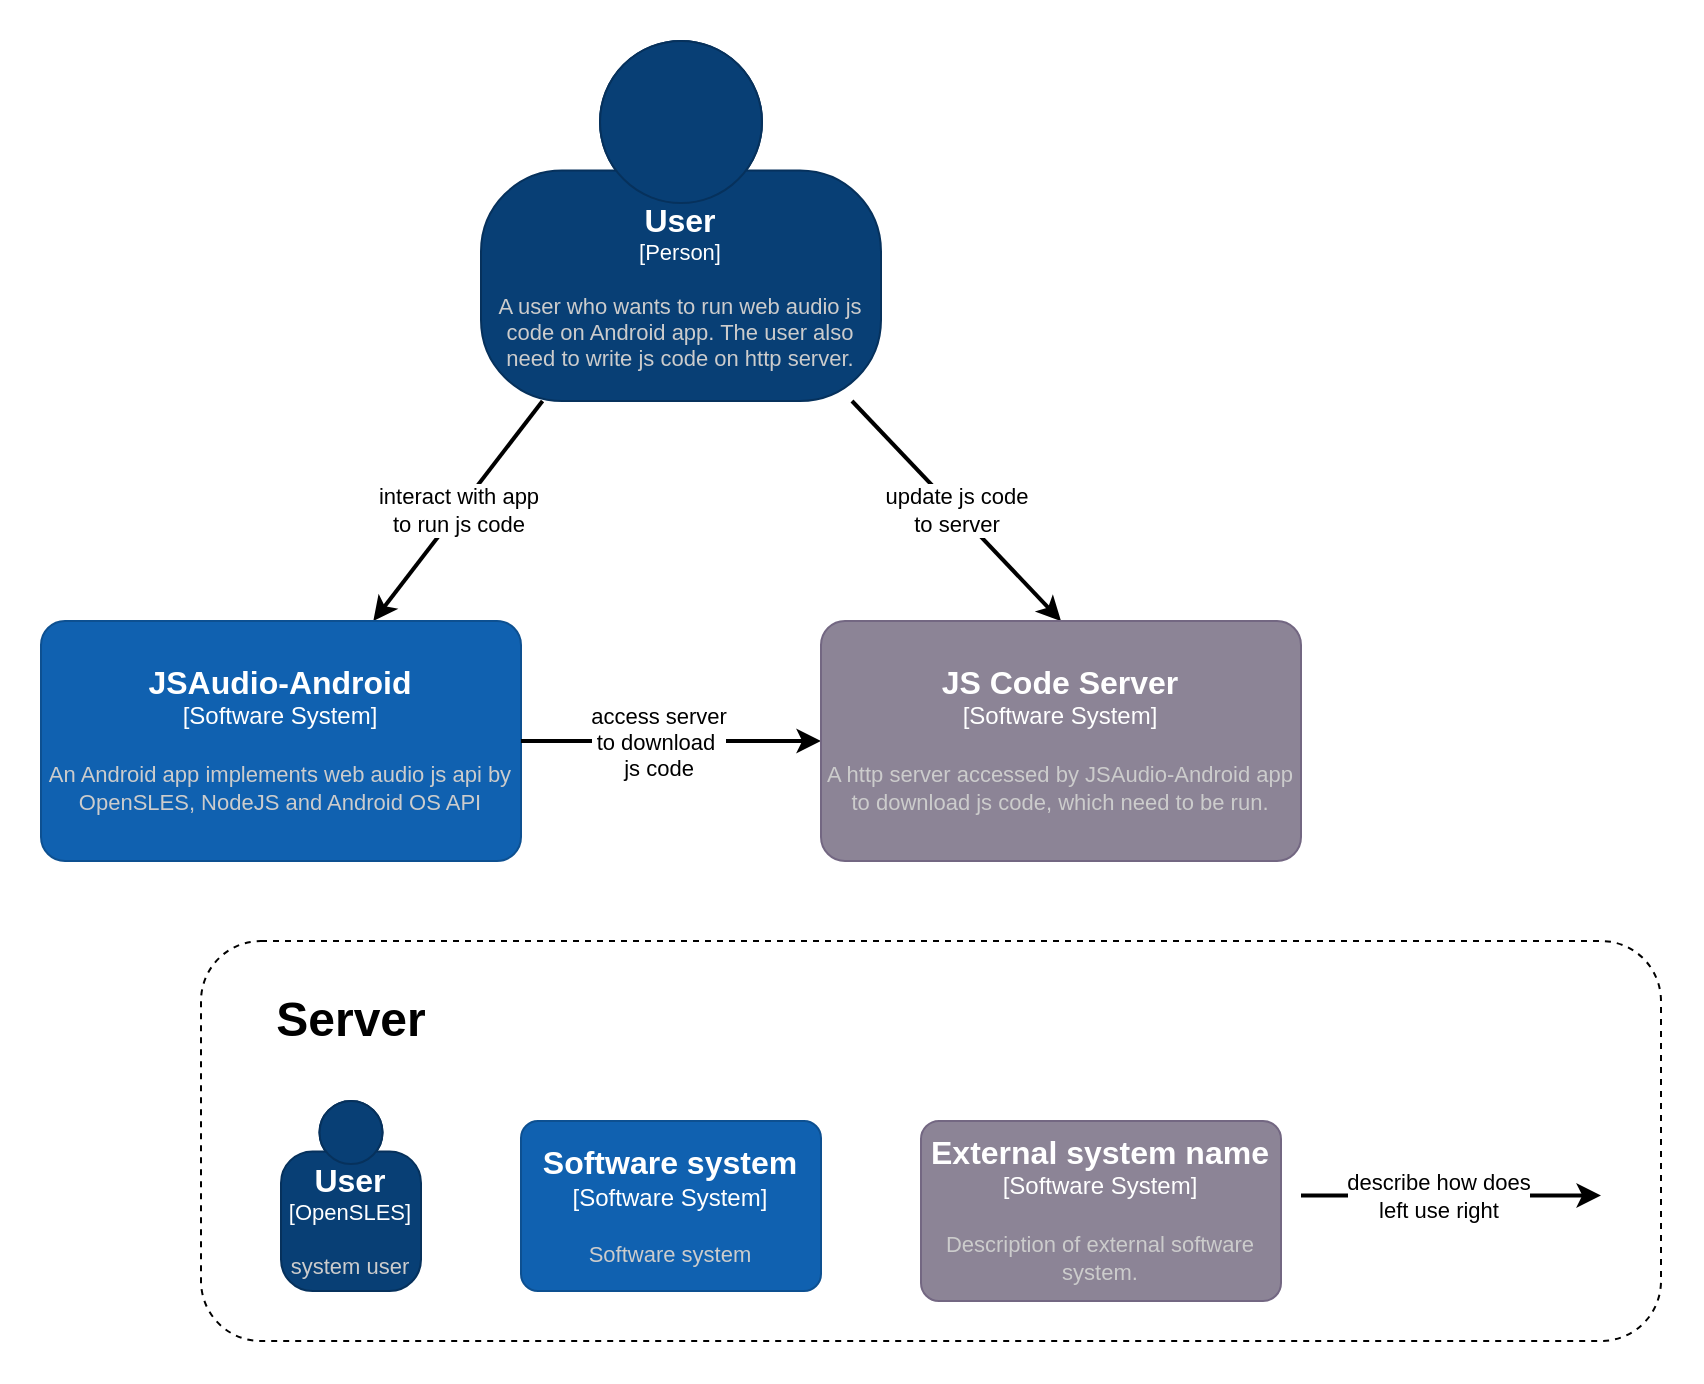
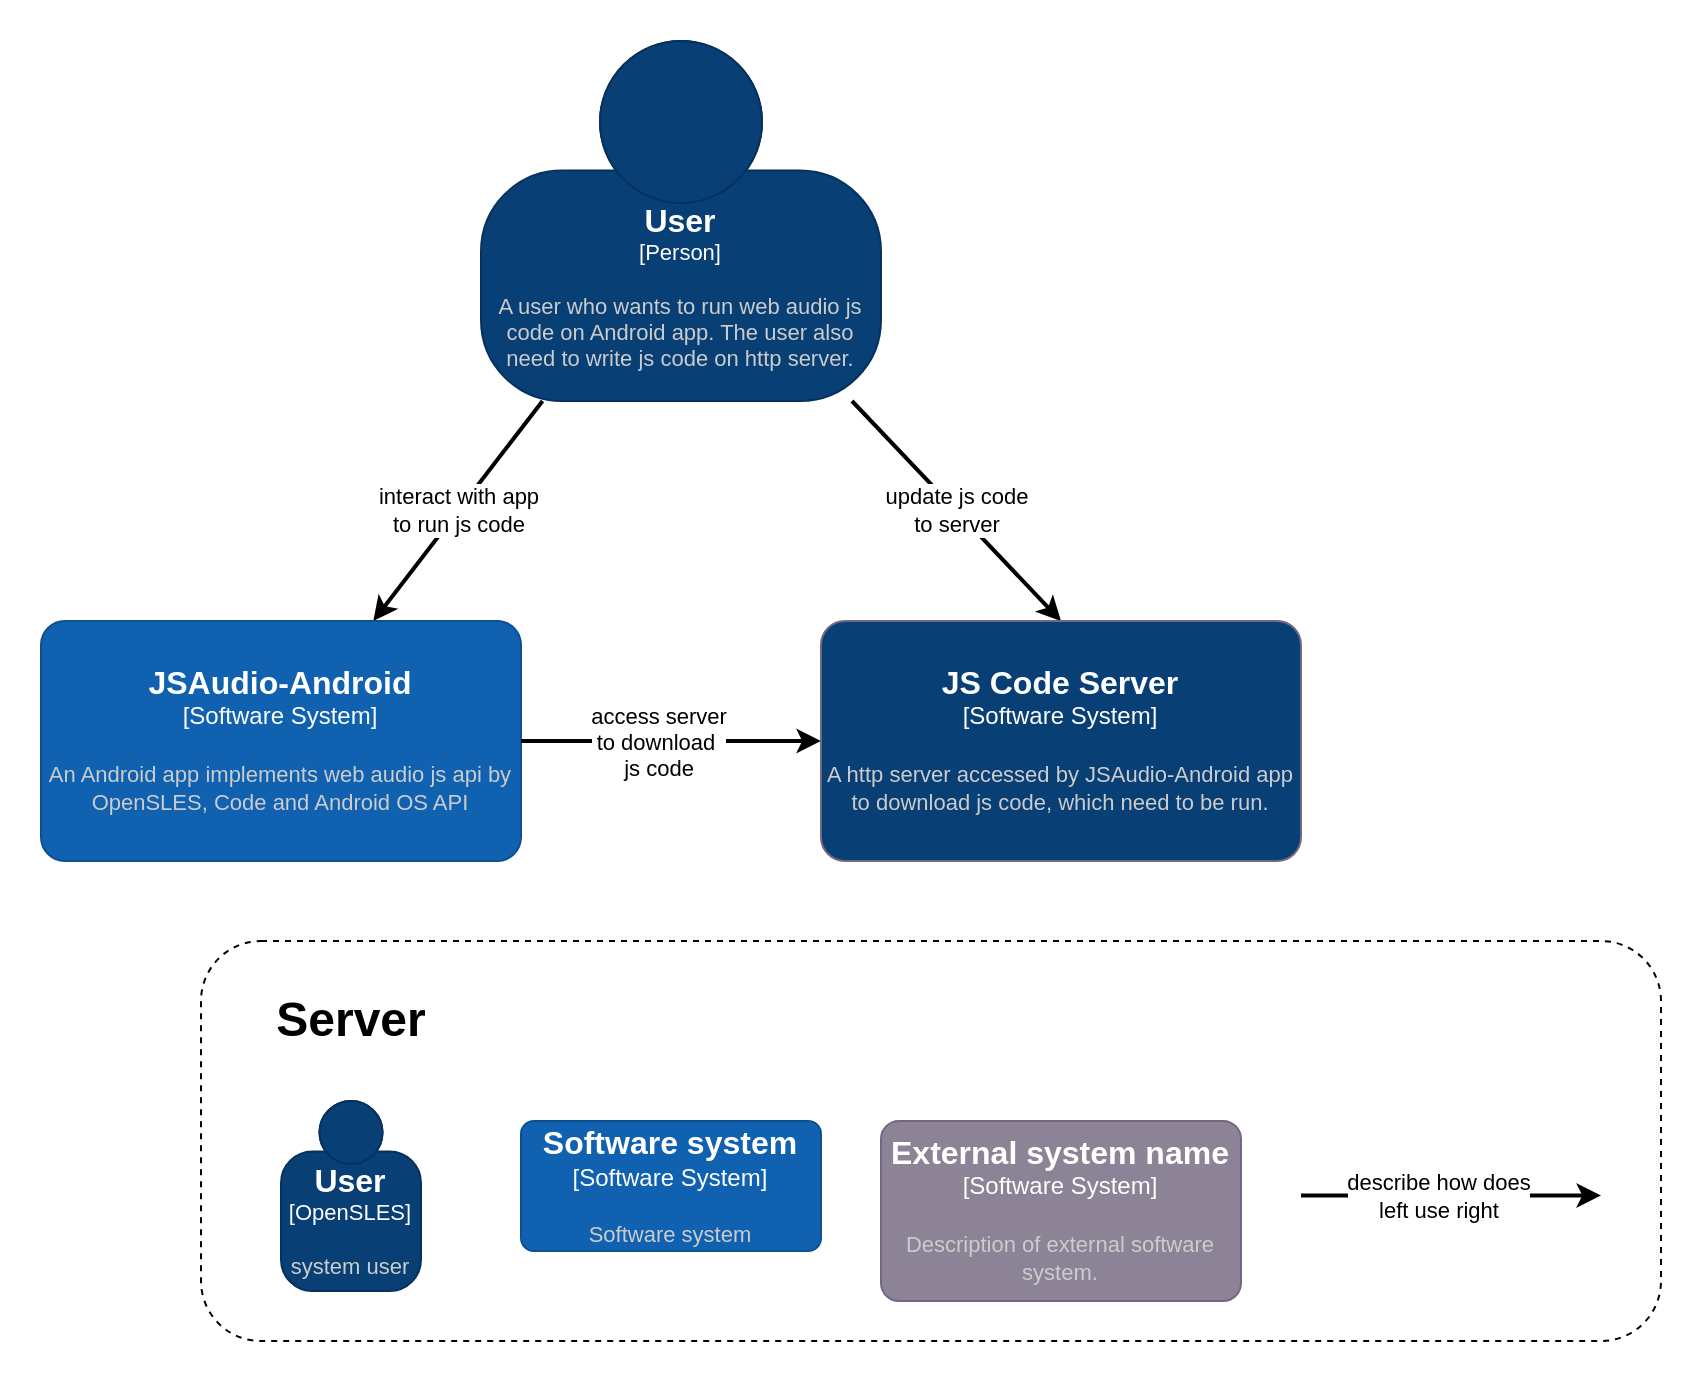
(281, 741) -> (281, 741)
(1061, 741) -> (1061, 741)
(671, 1206) -> (671, 1186)
(1101, 1211) -> (1061, 1211)
